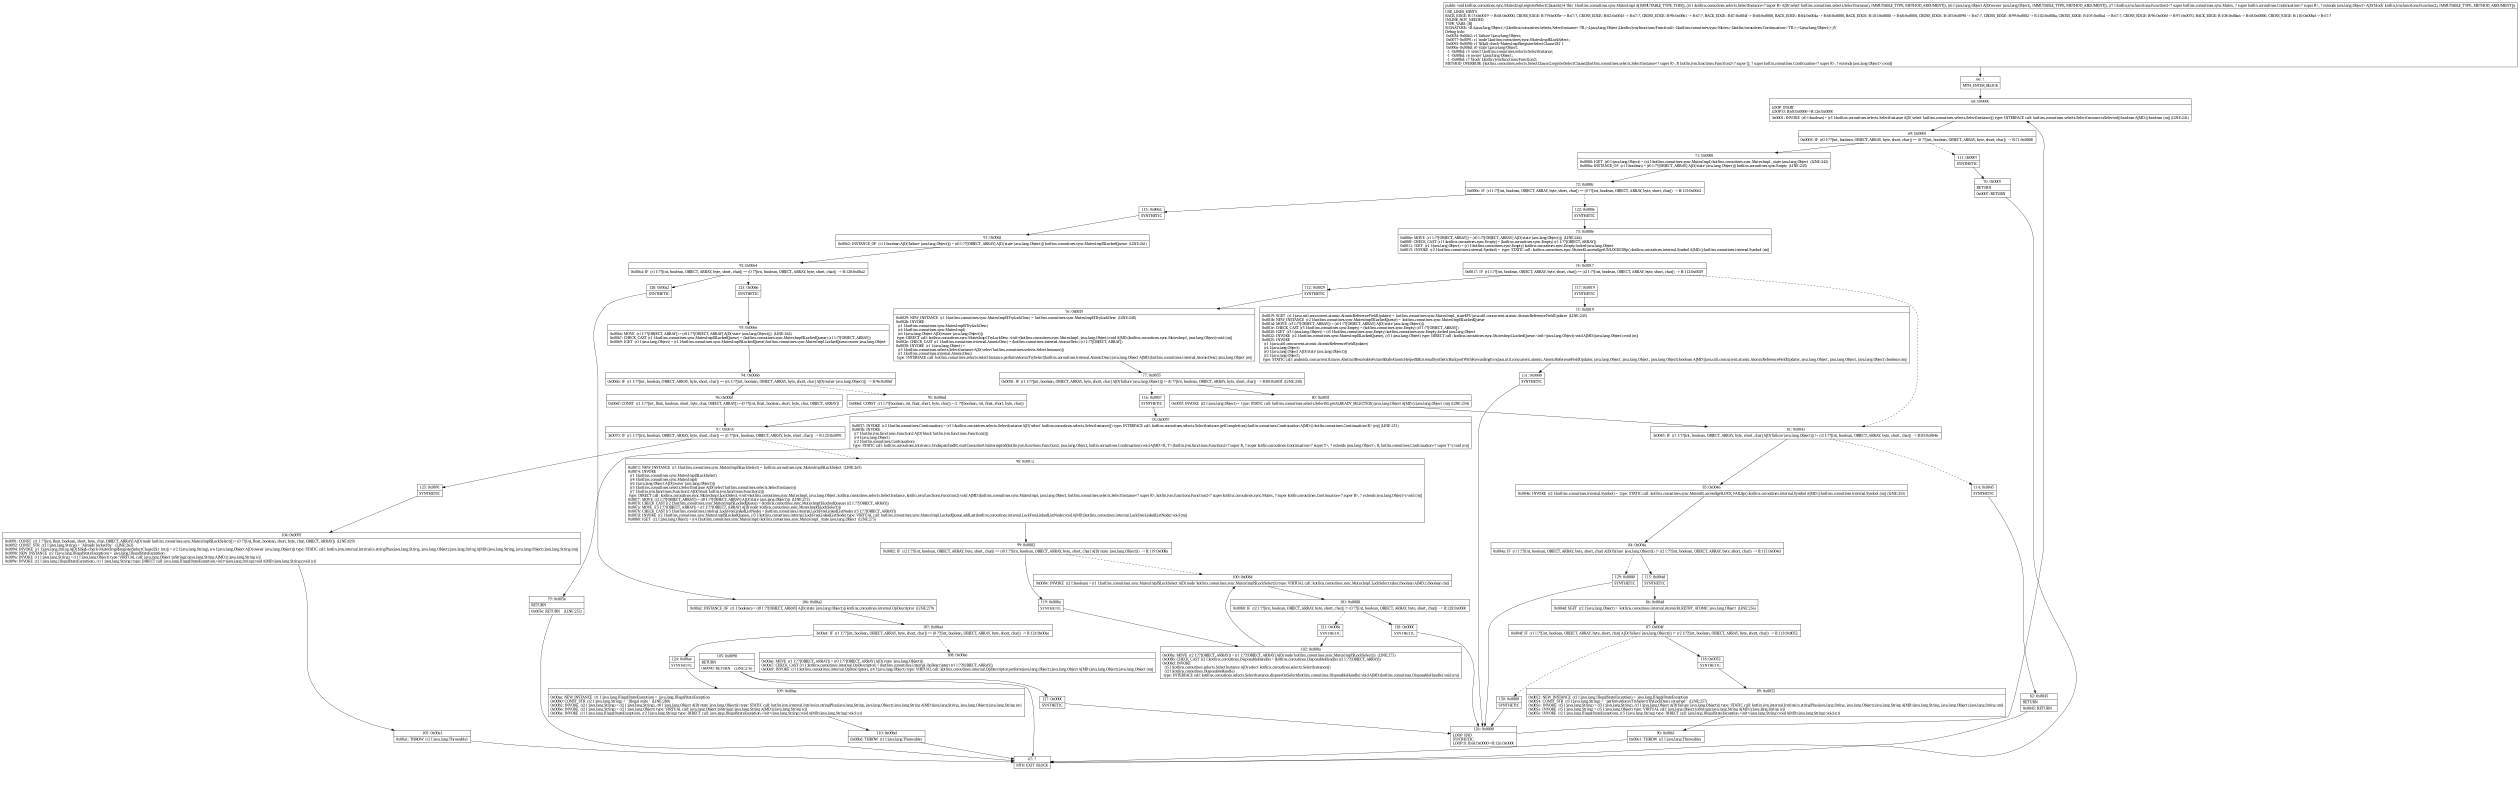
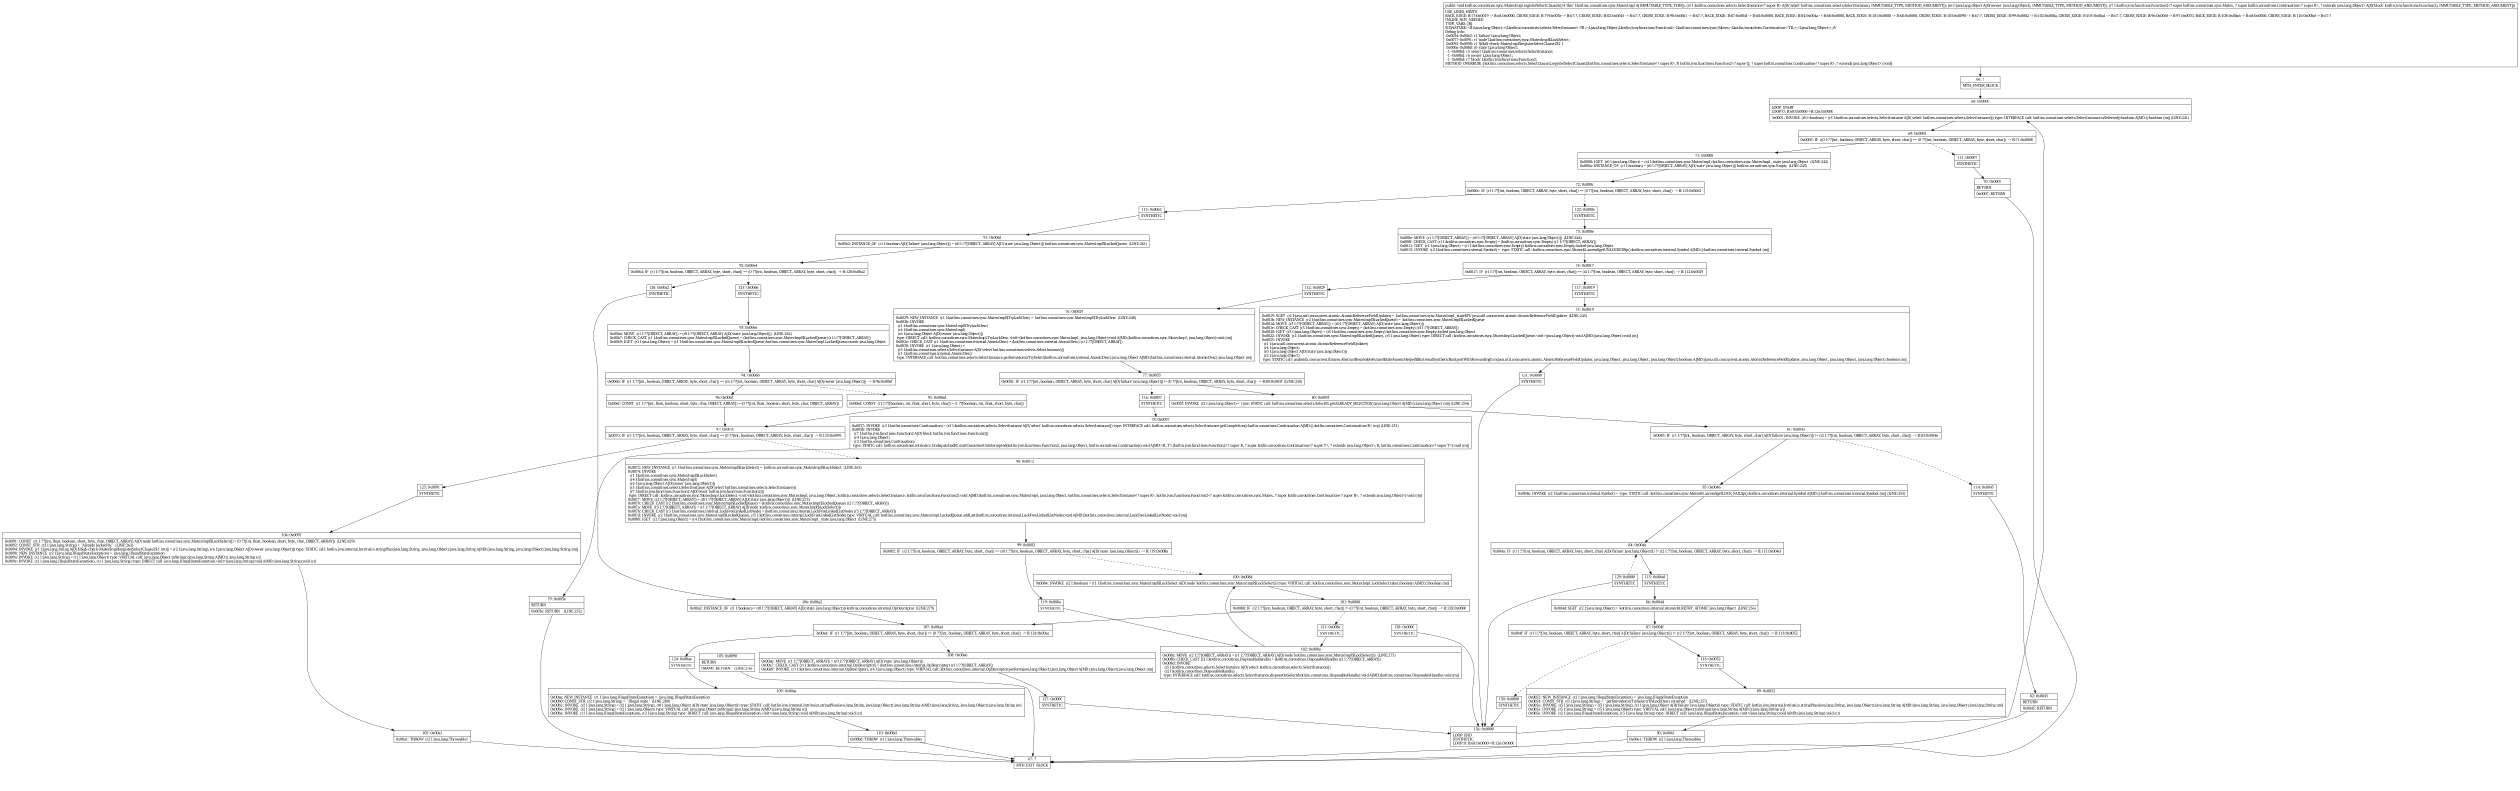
(1877, 295) -> (1585, 279)
(1630, 563) -> (1632, 566)
(1376, 618) -> (1143, 618)
(862, 683) -> (1022, 682)
